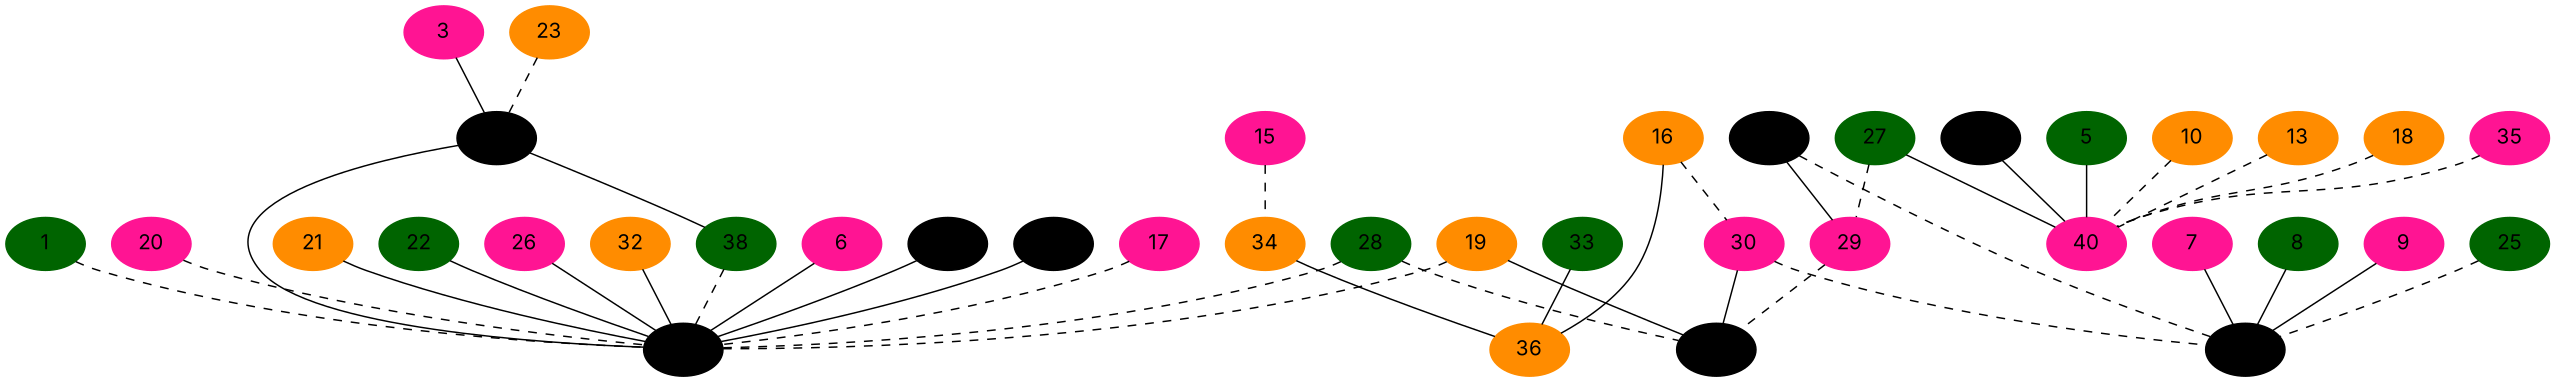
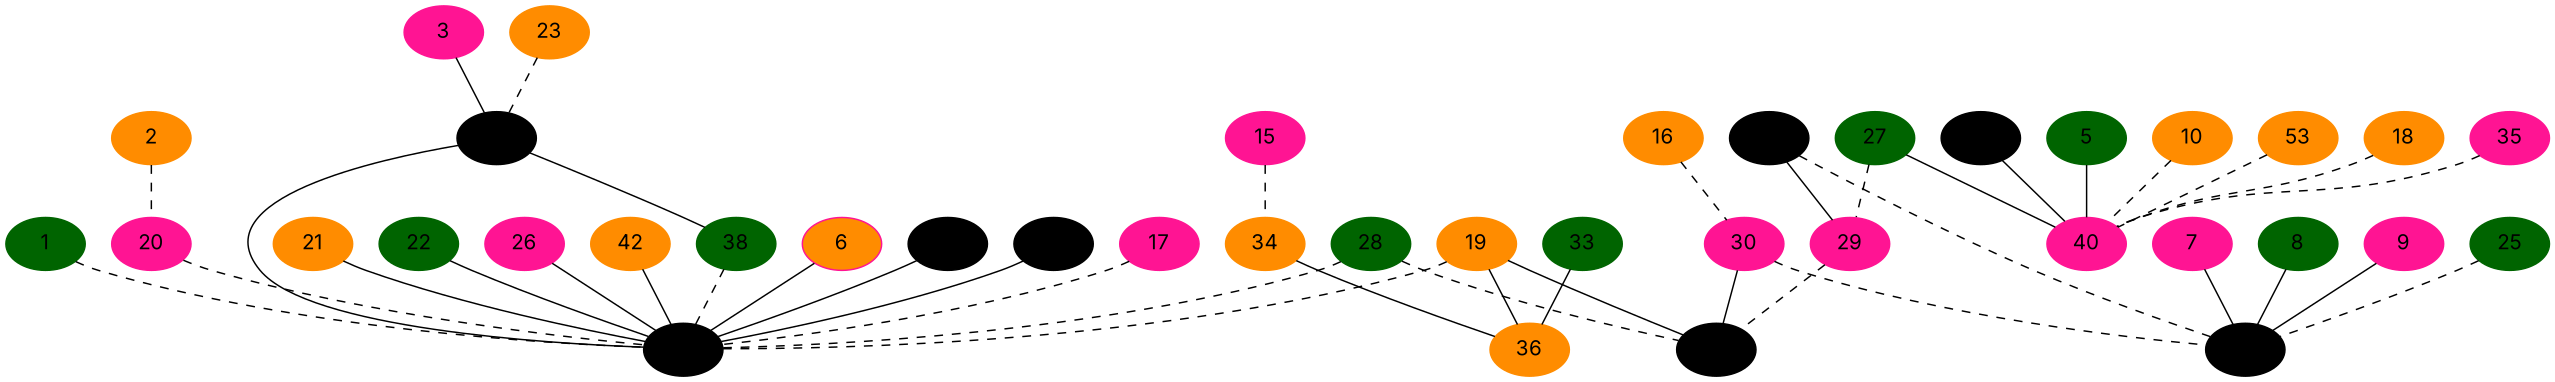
none -> (151, 138)
(2298, 138) -> (2298, 138)
(630, 244) -> (630, 244)
(842, 244) -> (842, 244)
(1638, 265) -> (1509, 308)
